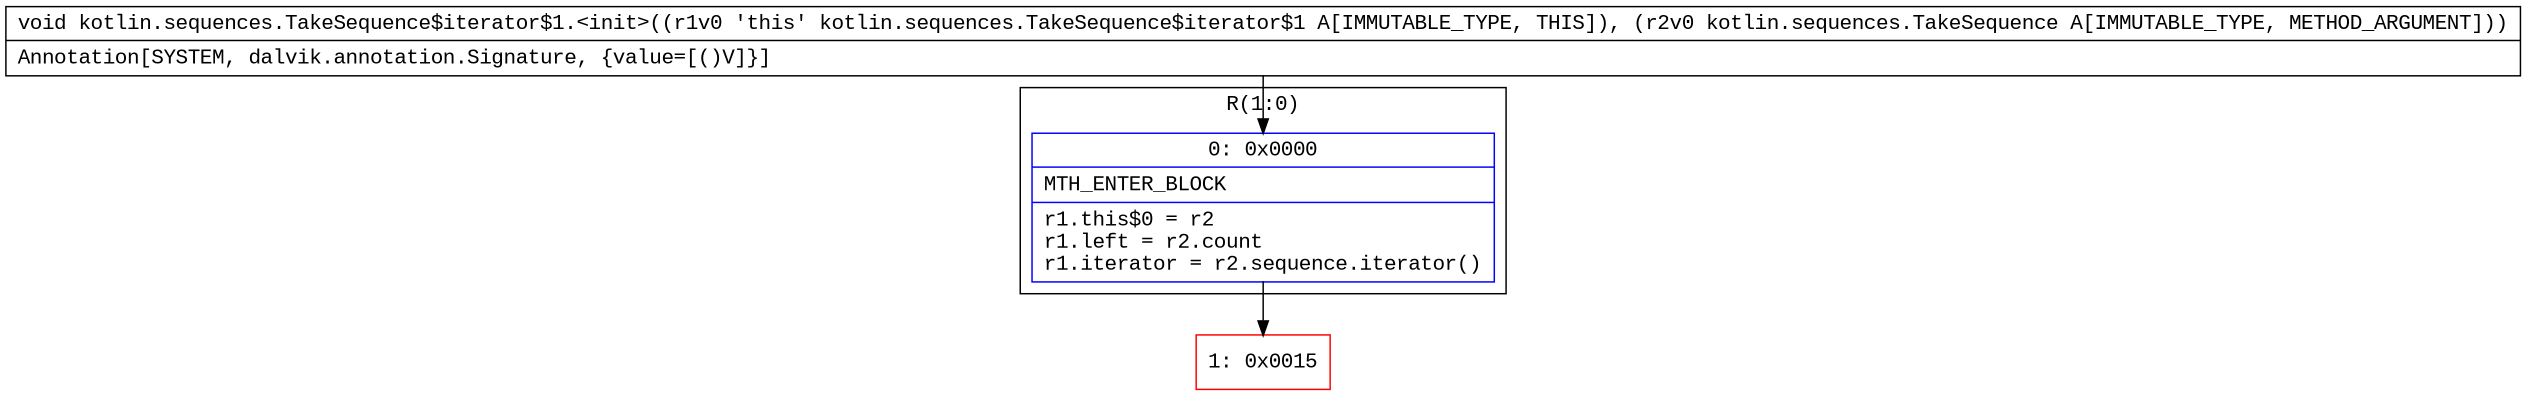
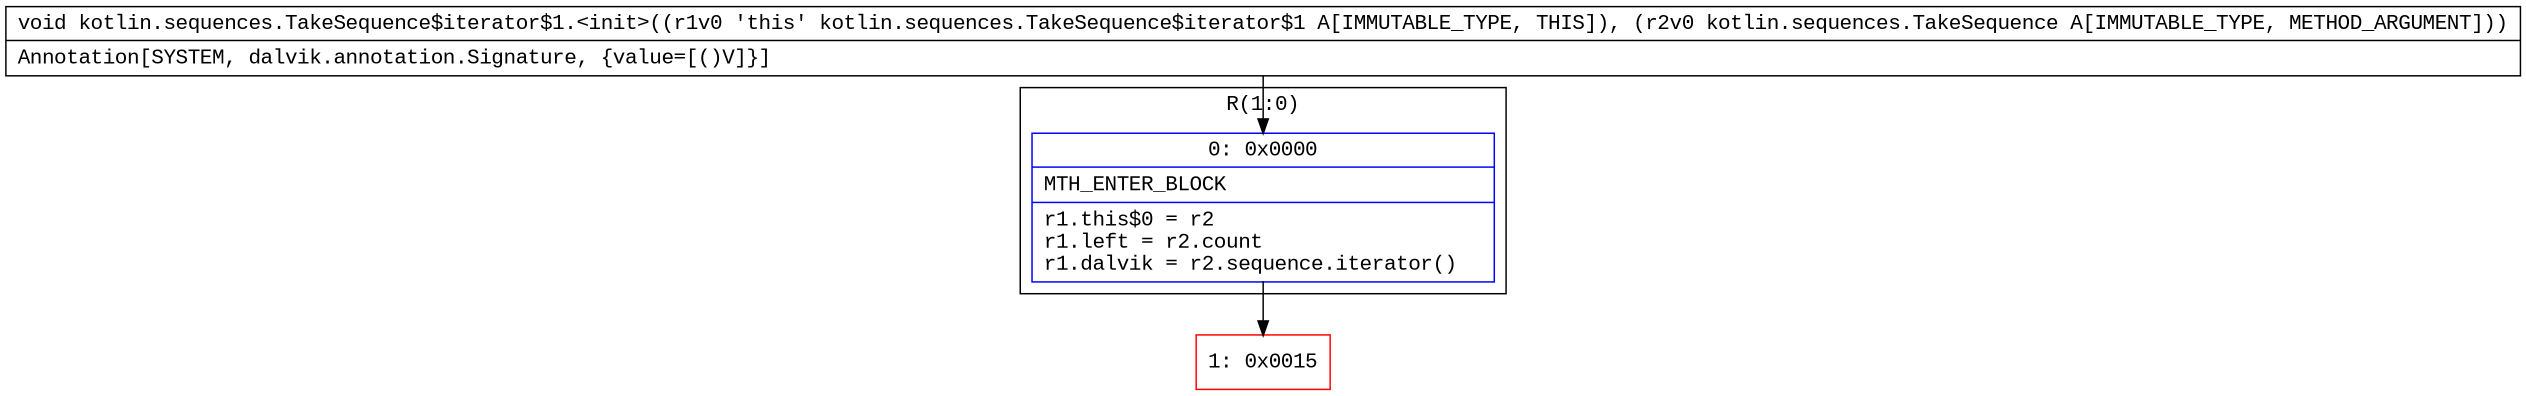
(1263, 264) -> (1251, 264)
